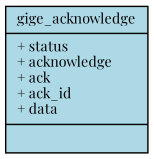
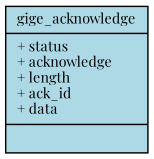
(34, 78) -> (44, 78)
